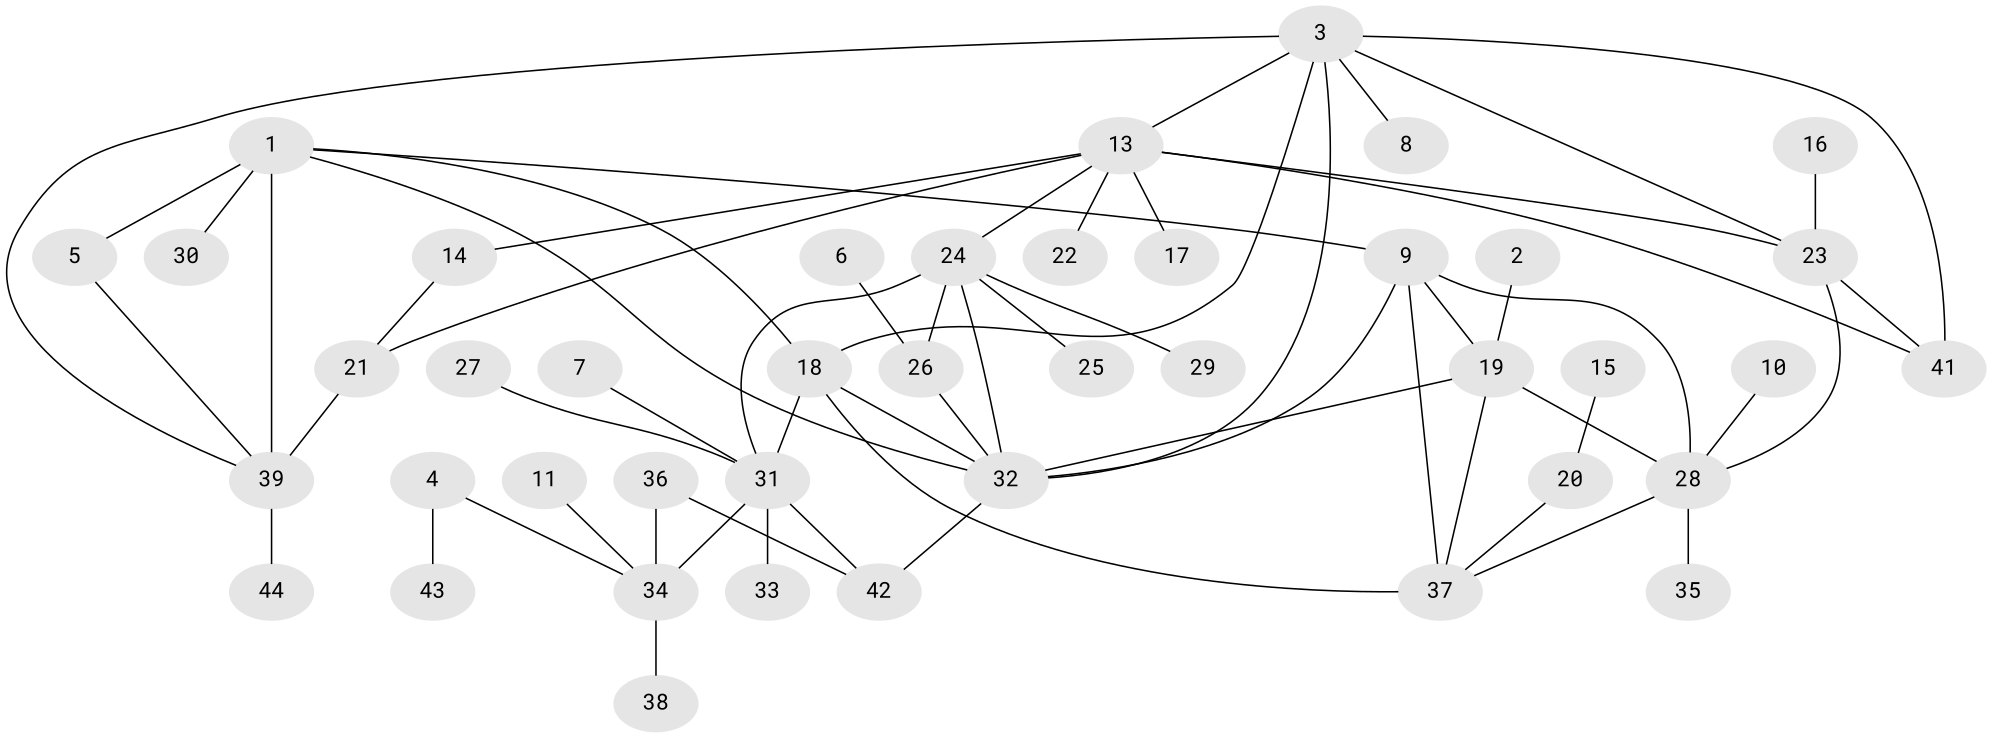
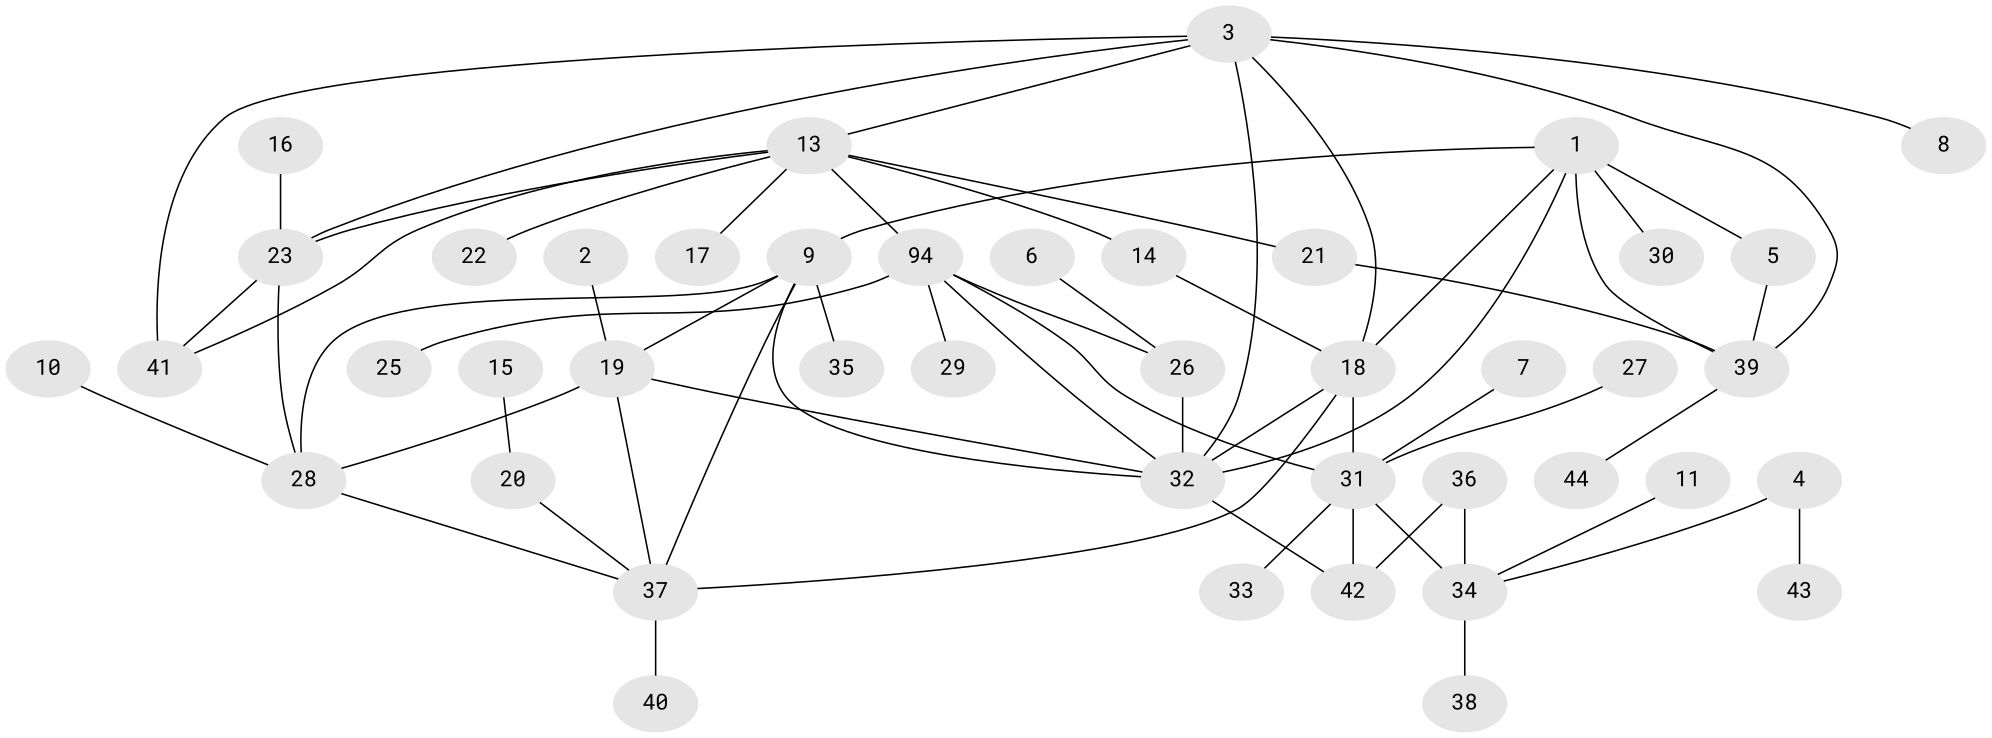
(954, 257) -> (921, 257)
(406, 313) -> (1241, 309)
(1688, 536) -> (825, 313)
none -> (656, 704)
